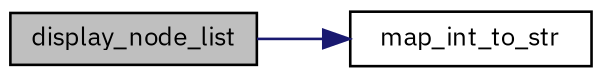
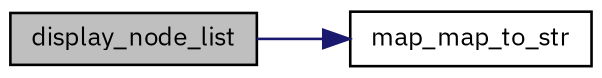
(471, 39) -> (471, 39)
